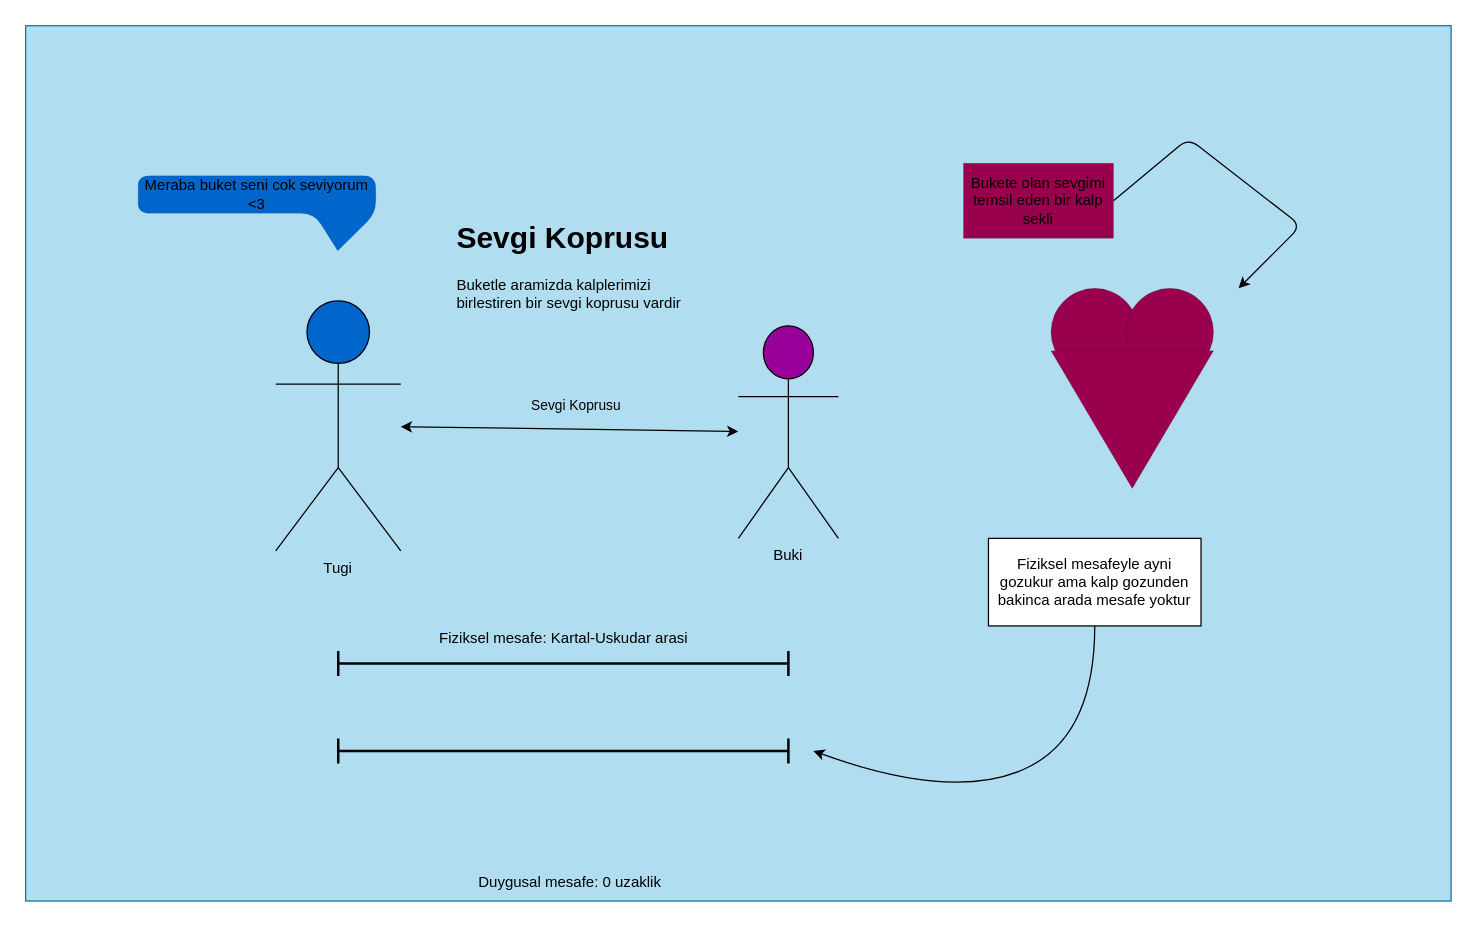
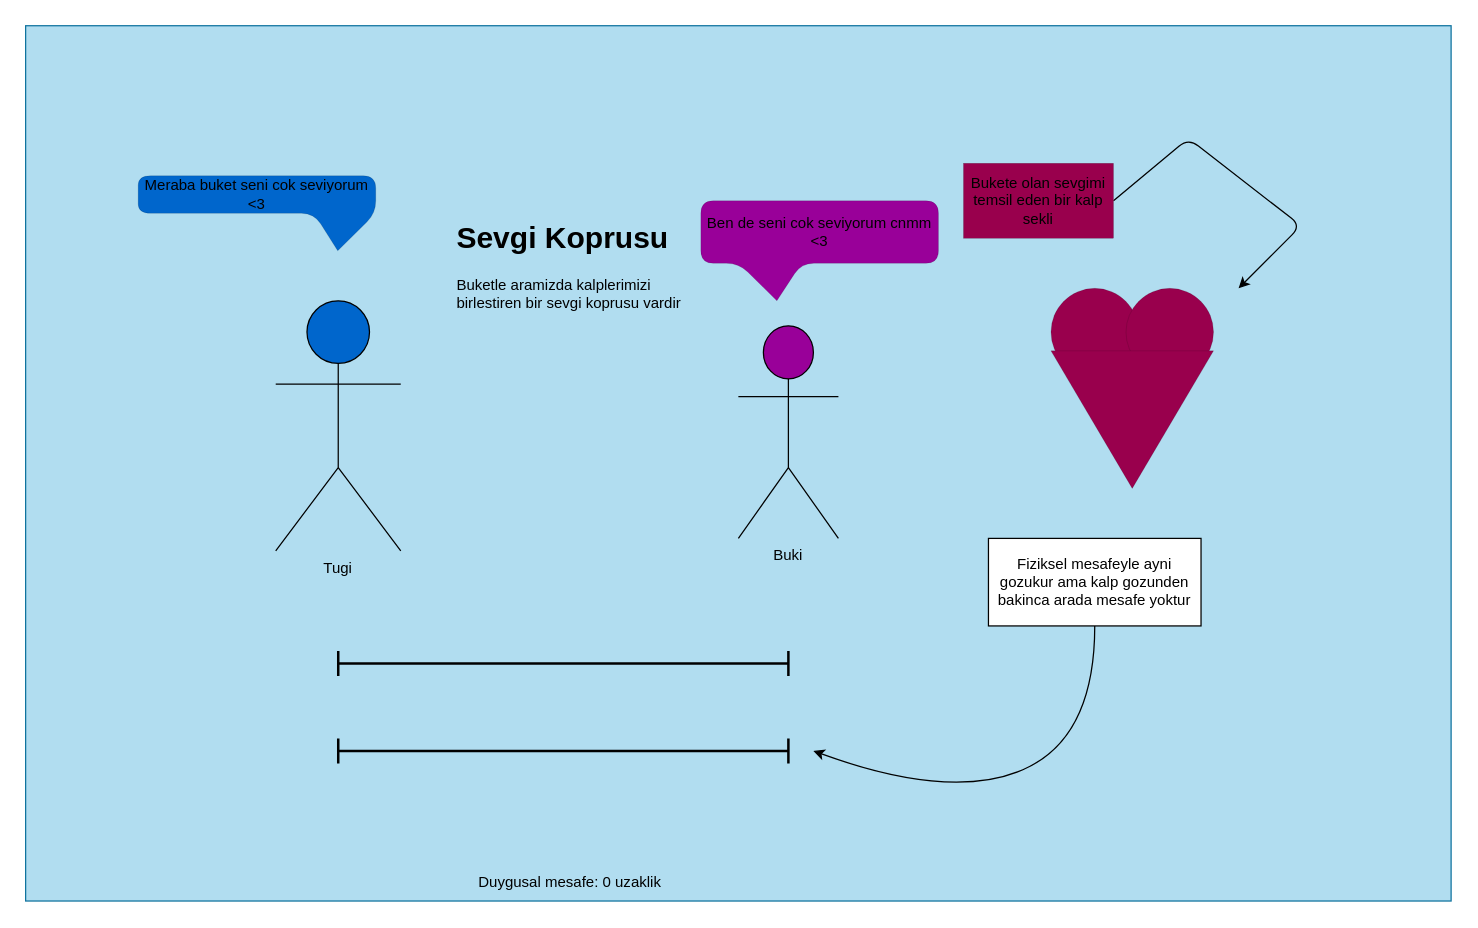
none -> (819, 251)
(569, 429) -> none
(563, 638) -> none
